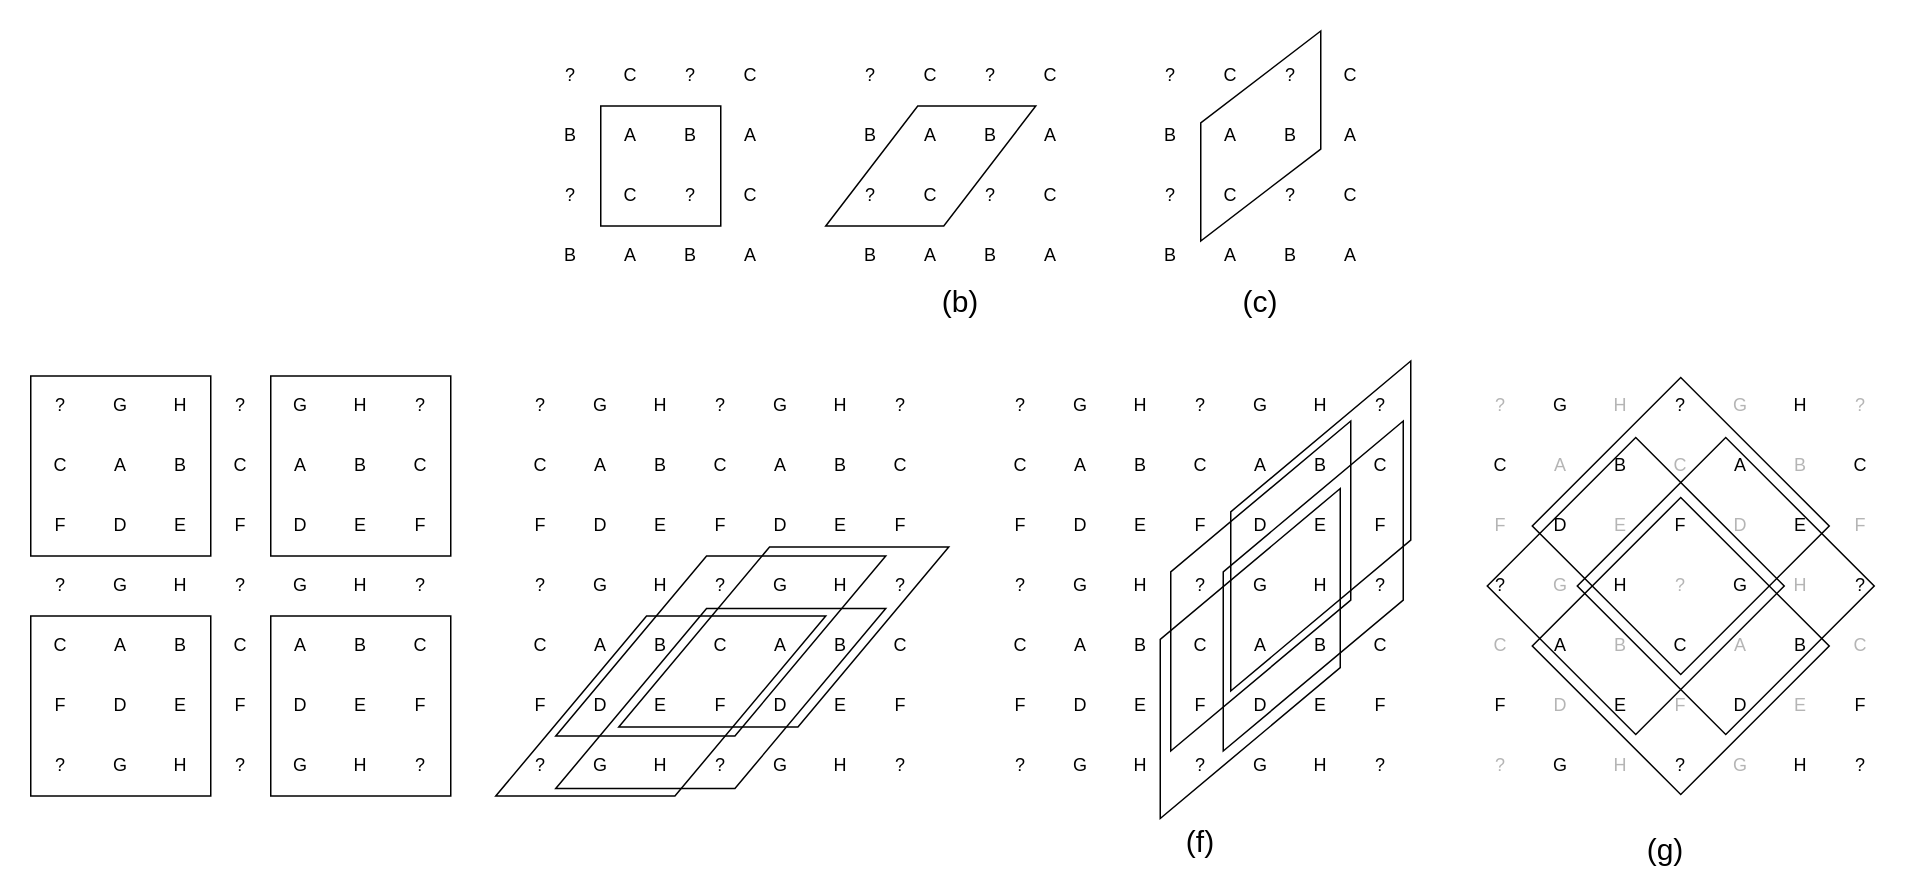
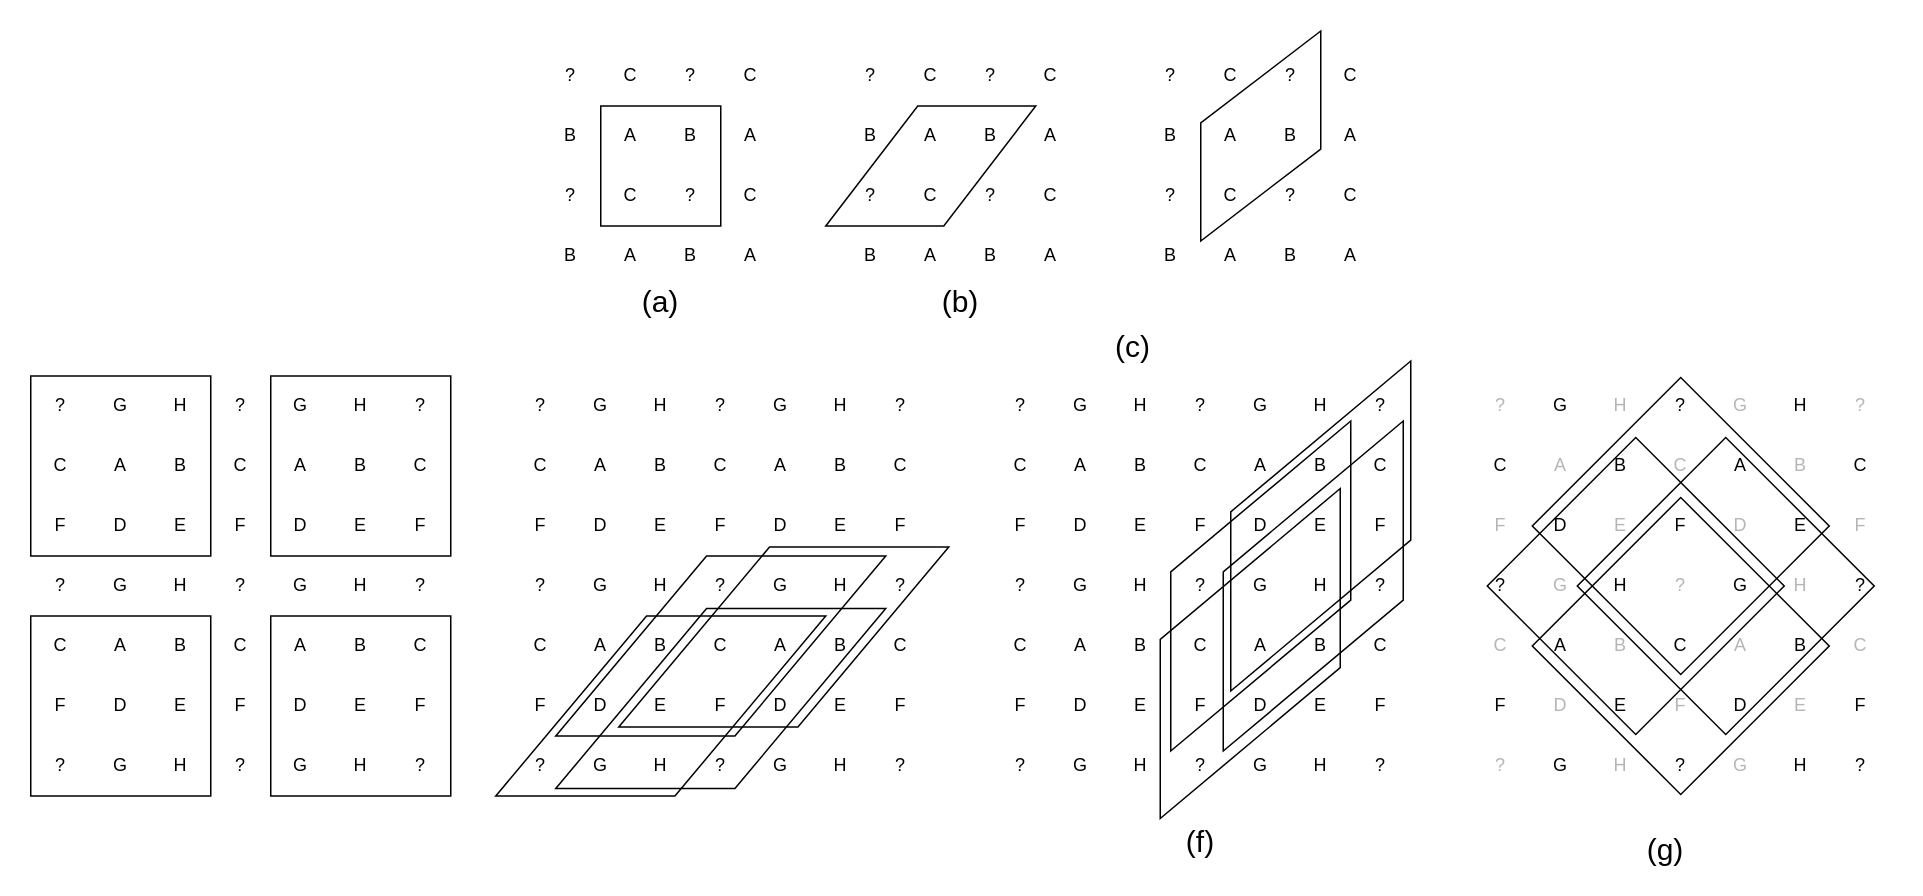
none -> (661, 301)
(1261, 301) -> (1133, 346)
